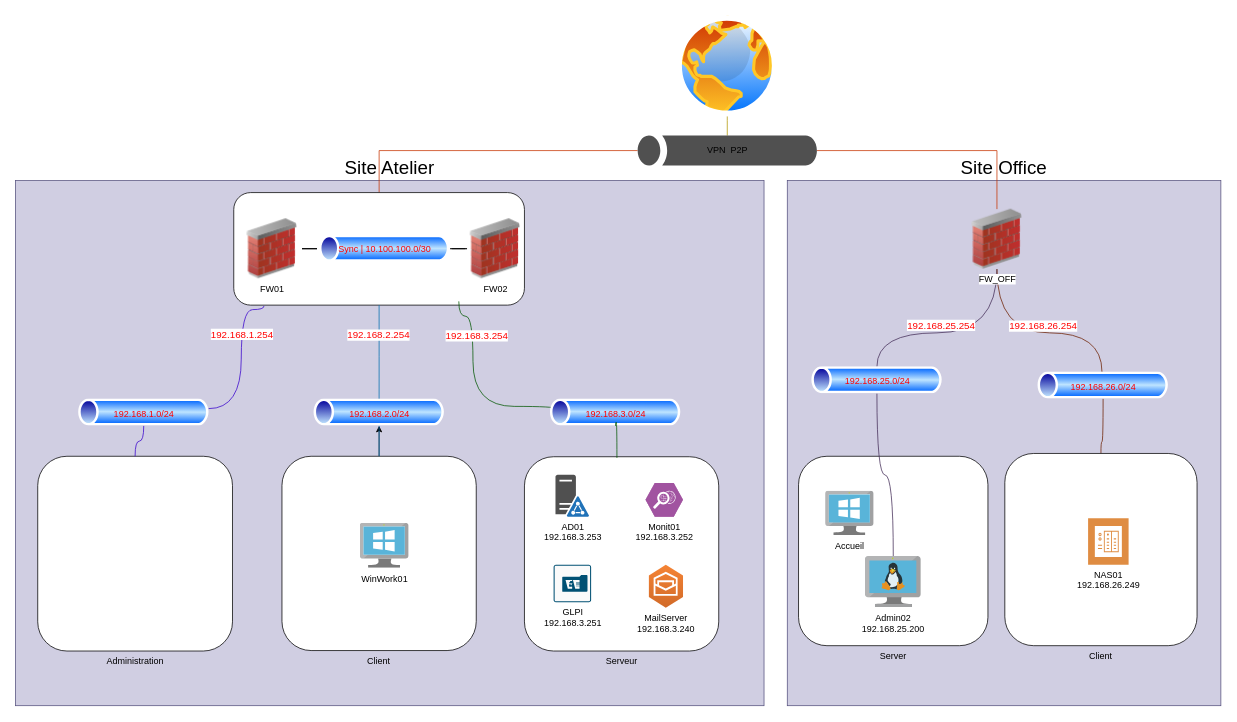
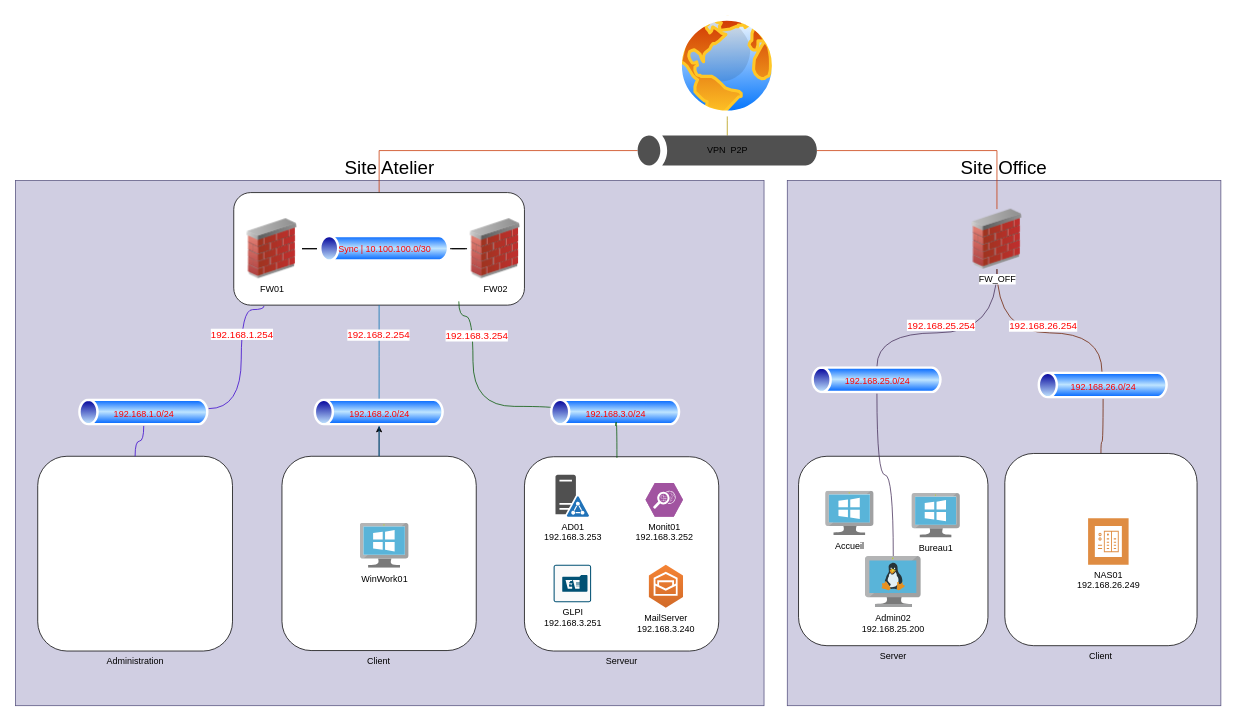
none -> (936, 515)
